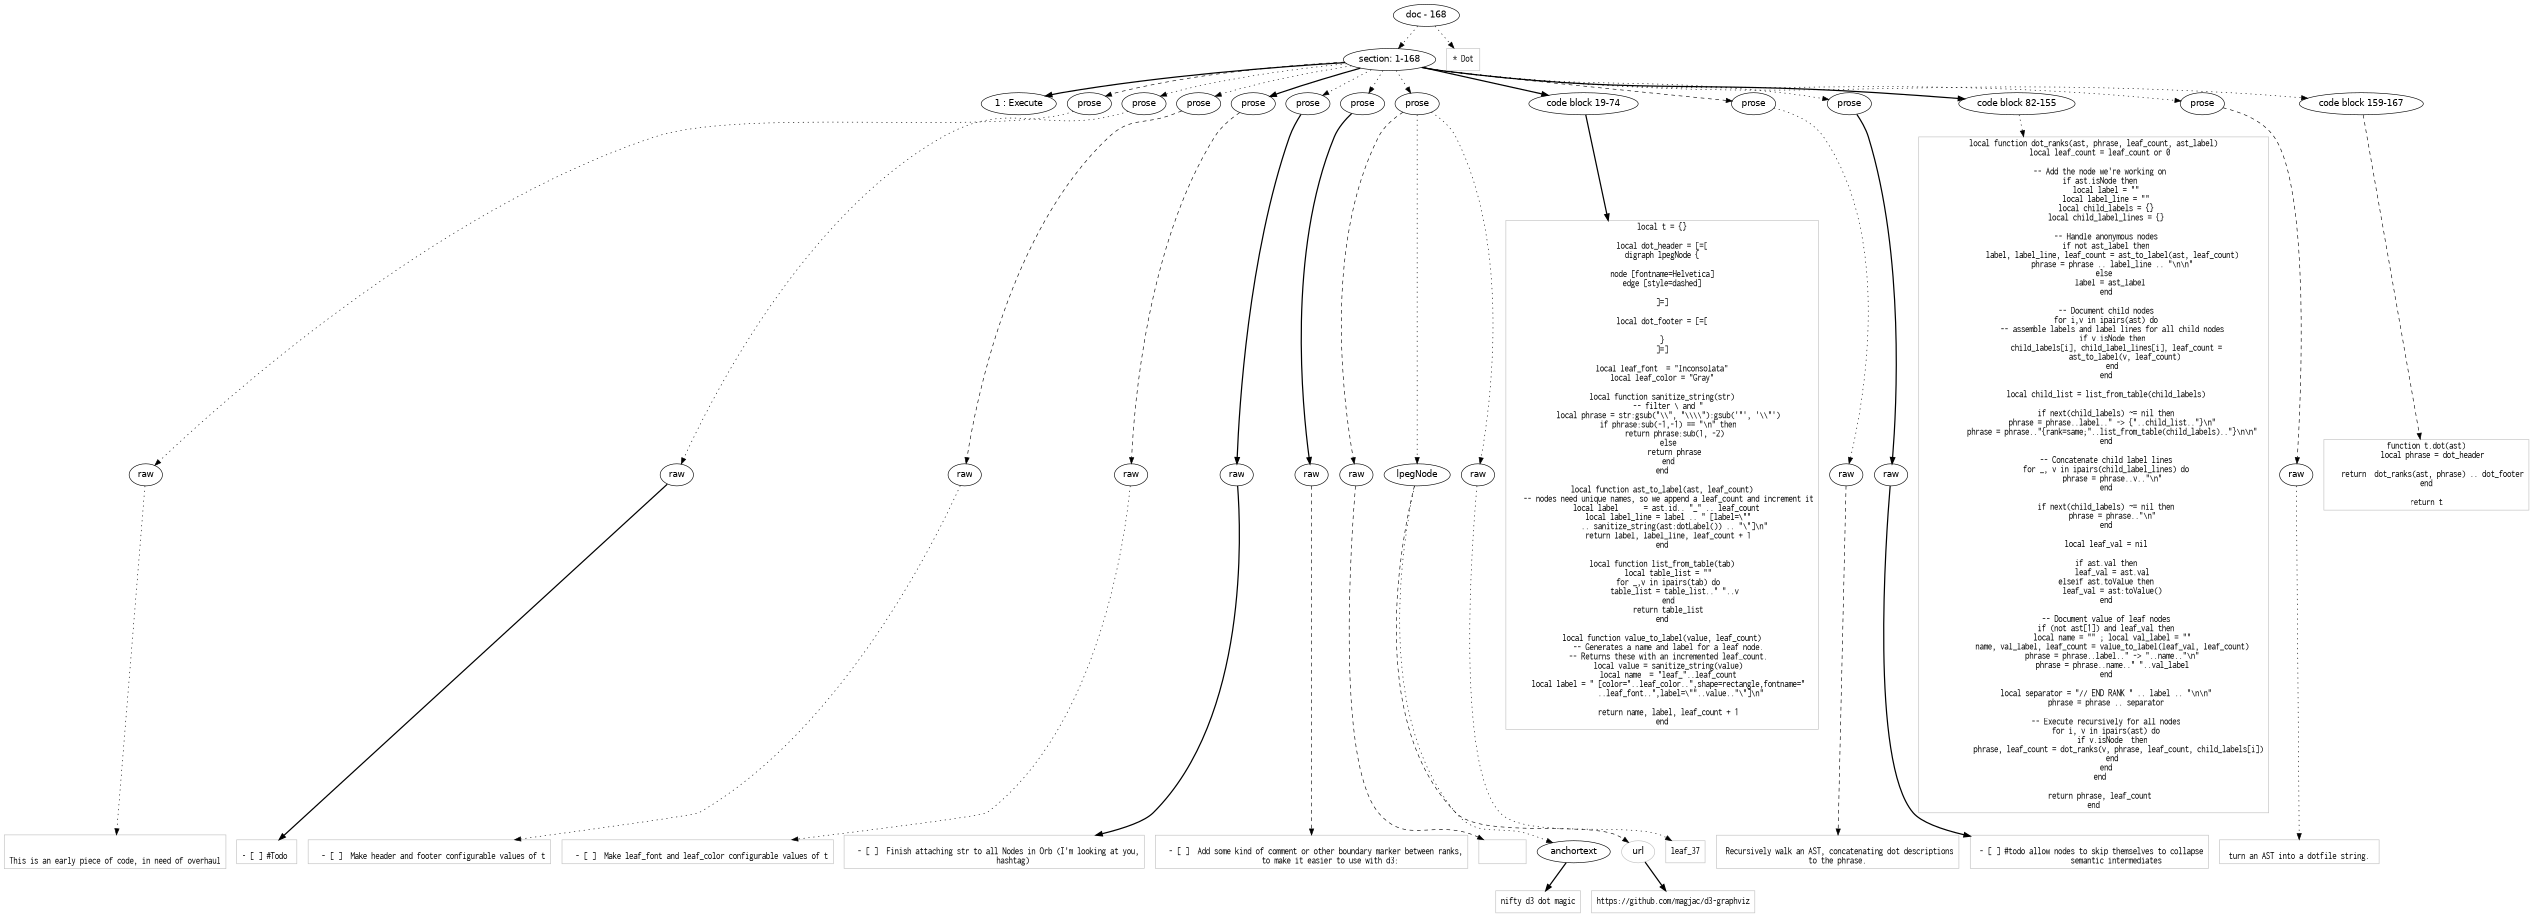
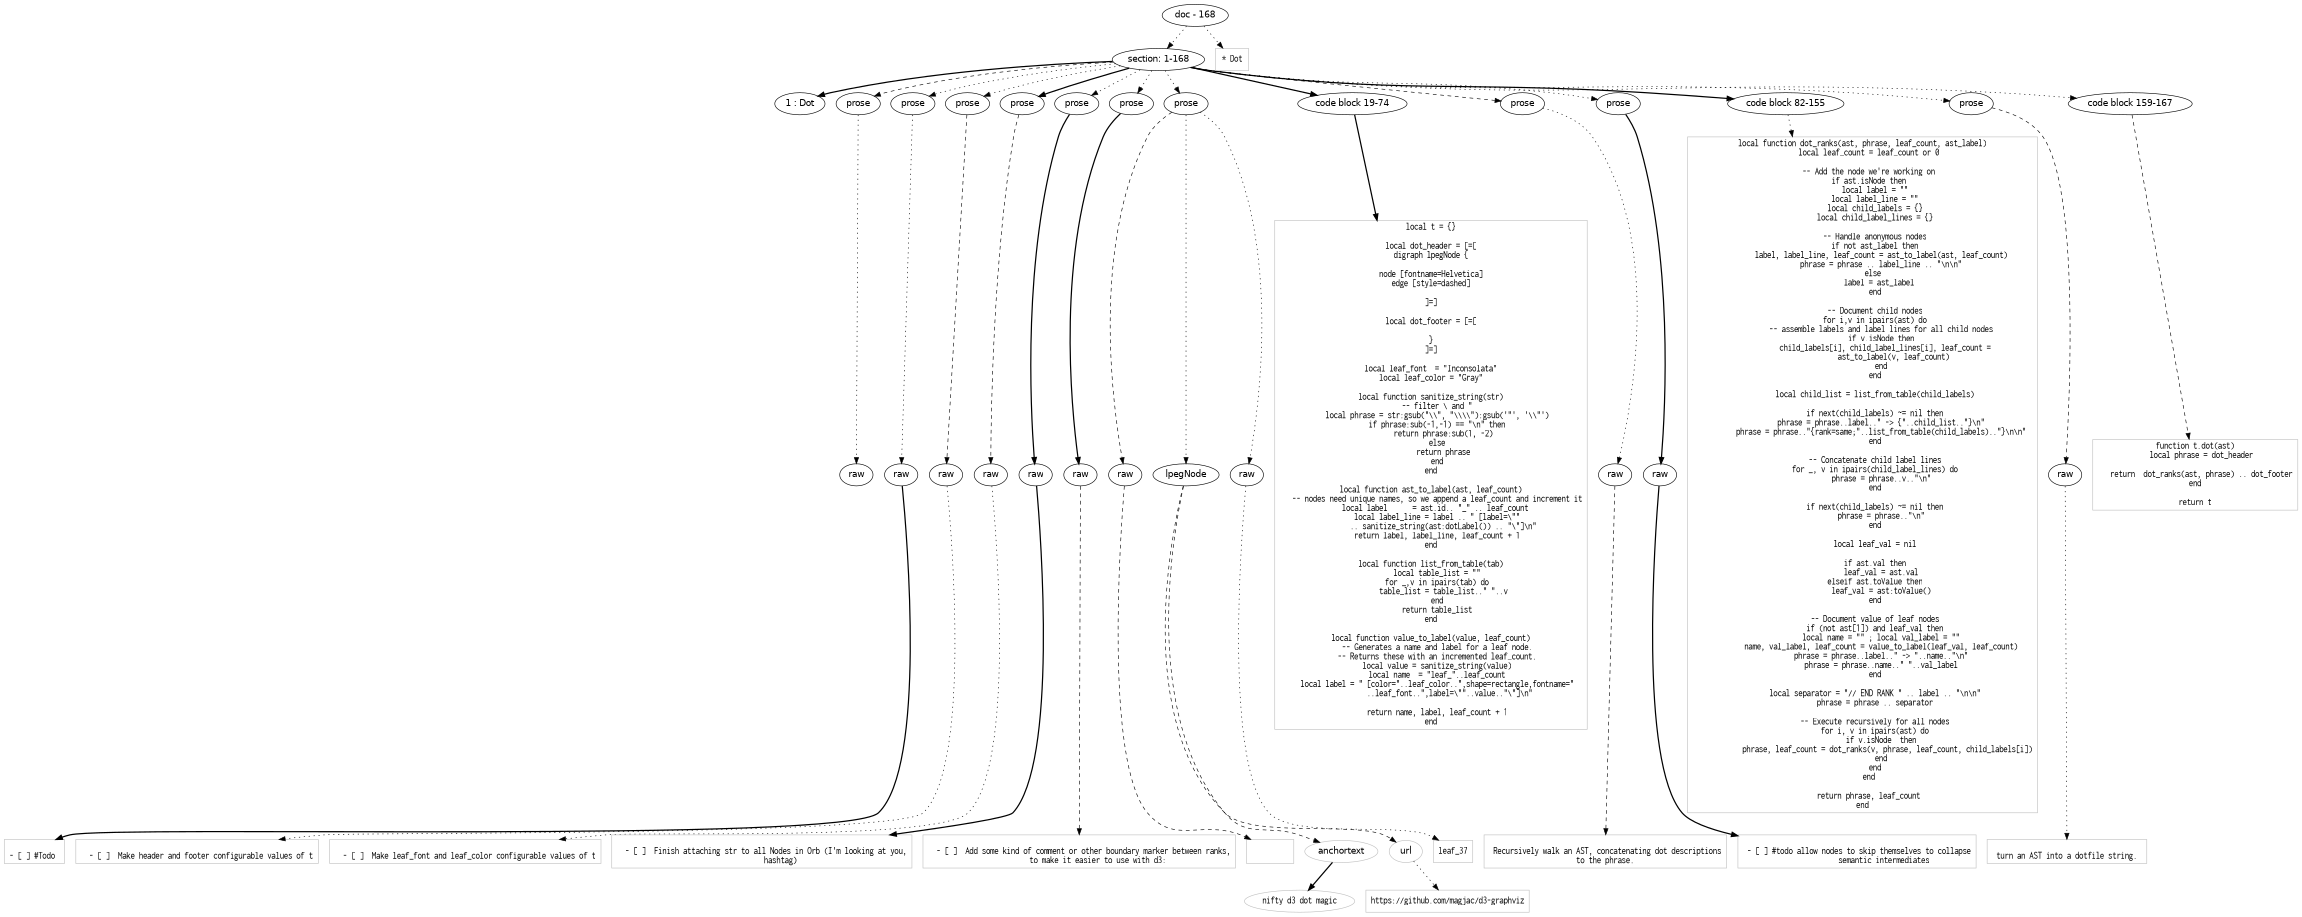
(1019, 104) -> (800, 104)
(1408, 703) -> (1177, 702)
(115, 852) -> none
(1574, 852) -> (1341, 851)
(1654, 874) -> (1424, 873)
(1538, 902) -> (1300, 901)
